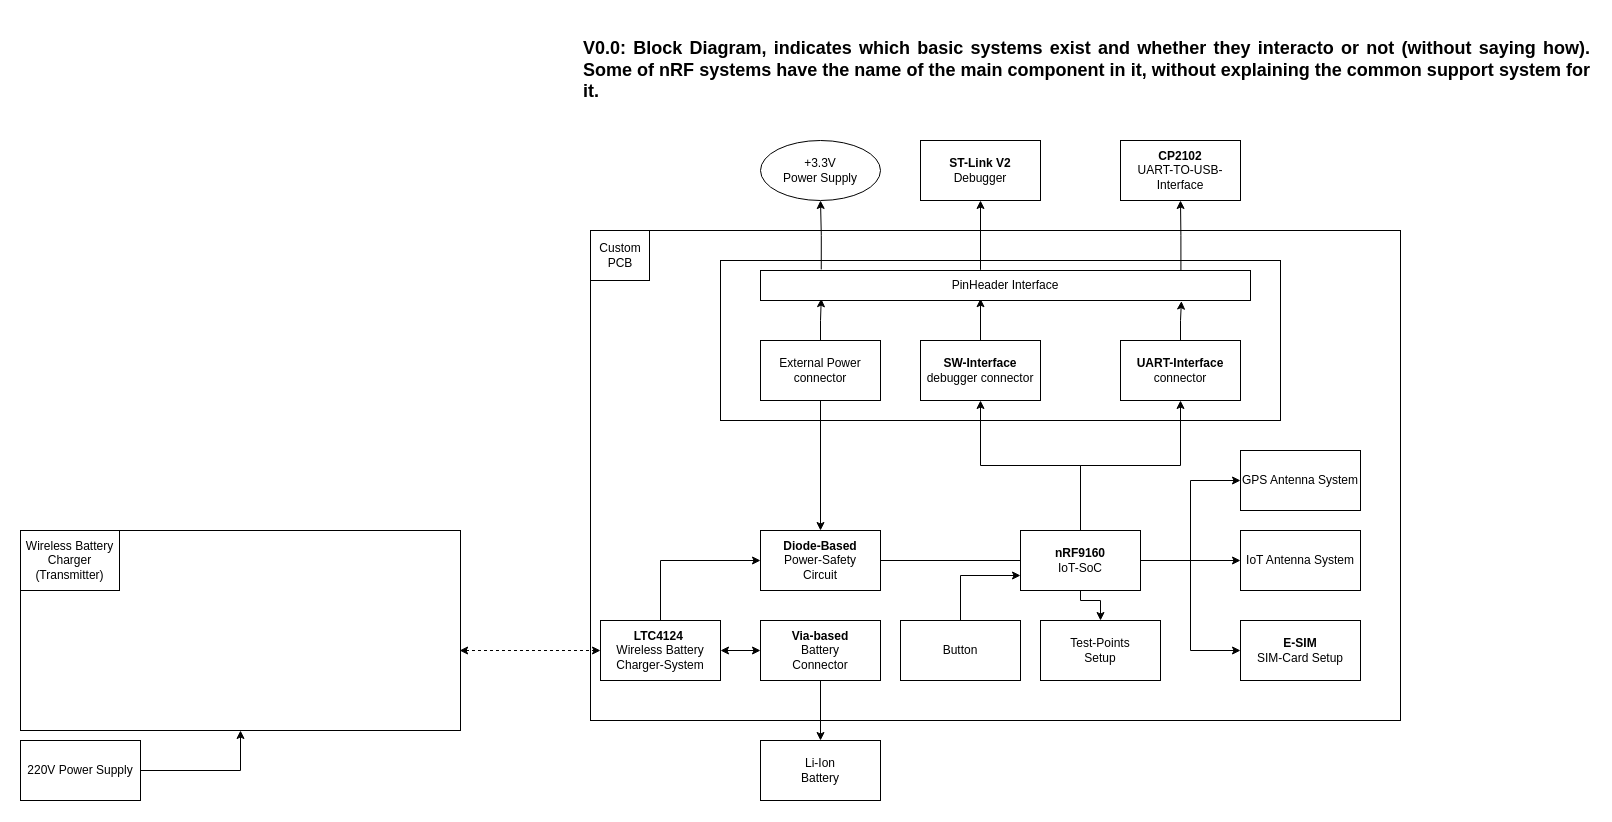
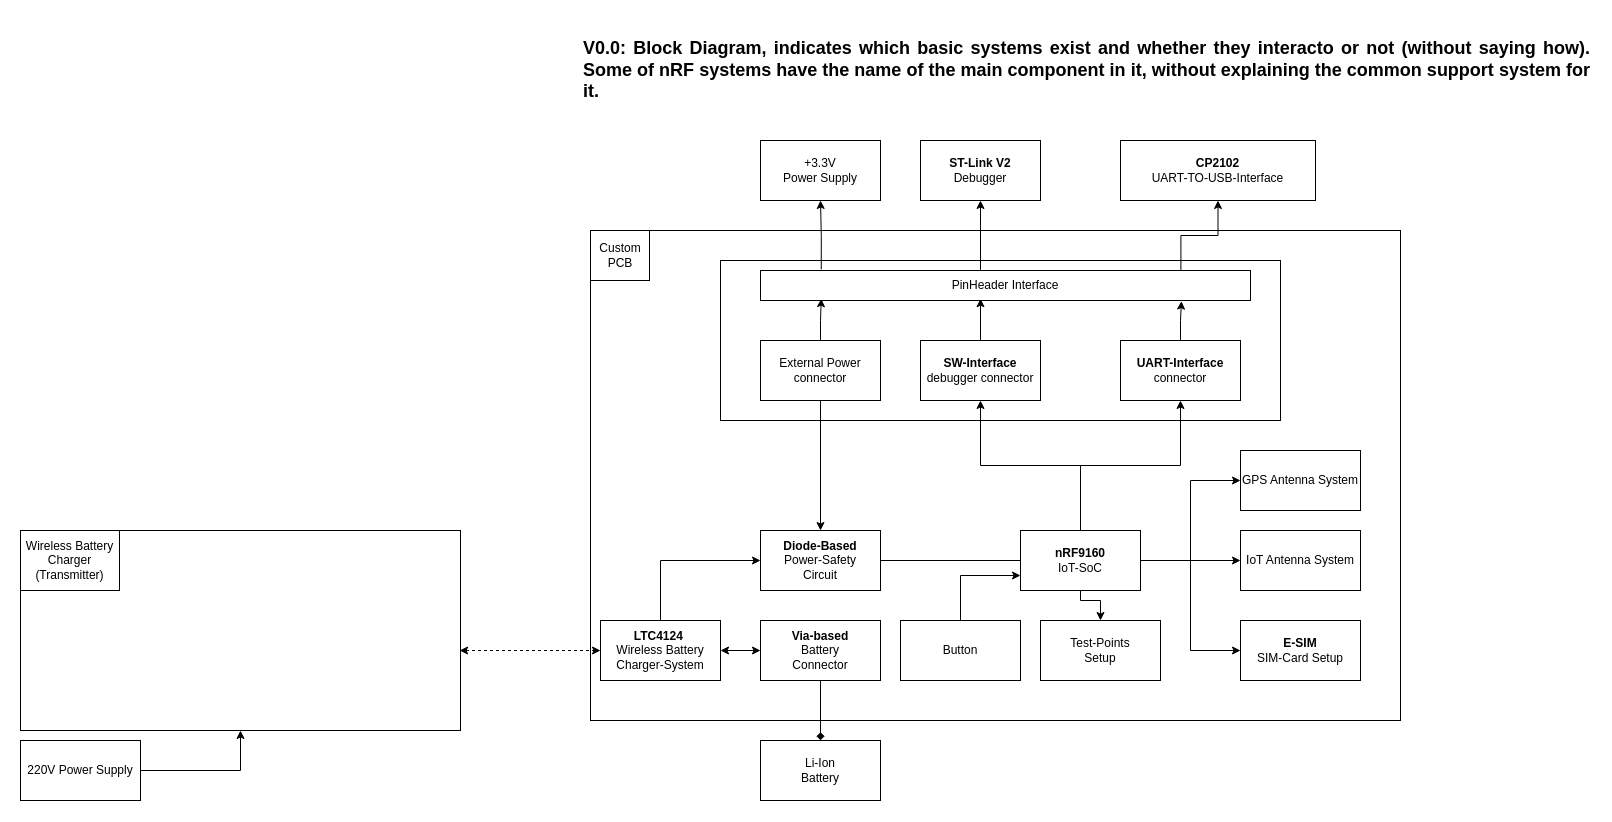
(821, 171) -> (821, 171)
(1181, 171) -> (1218, 171)
(821, 732) -> (821, 732)
